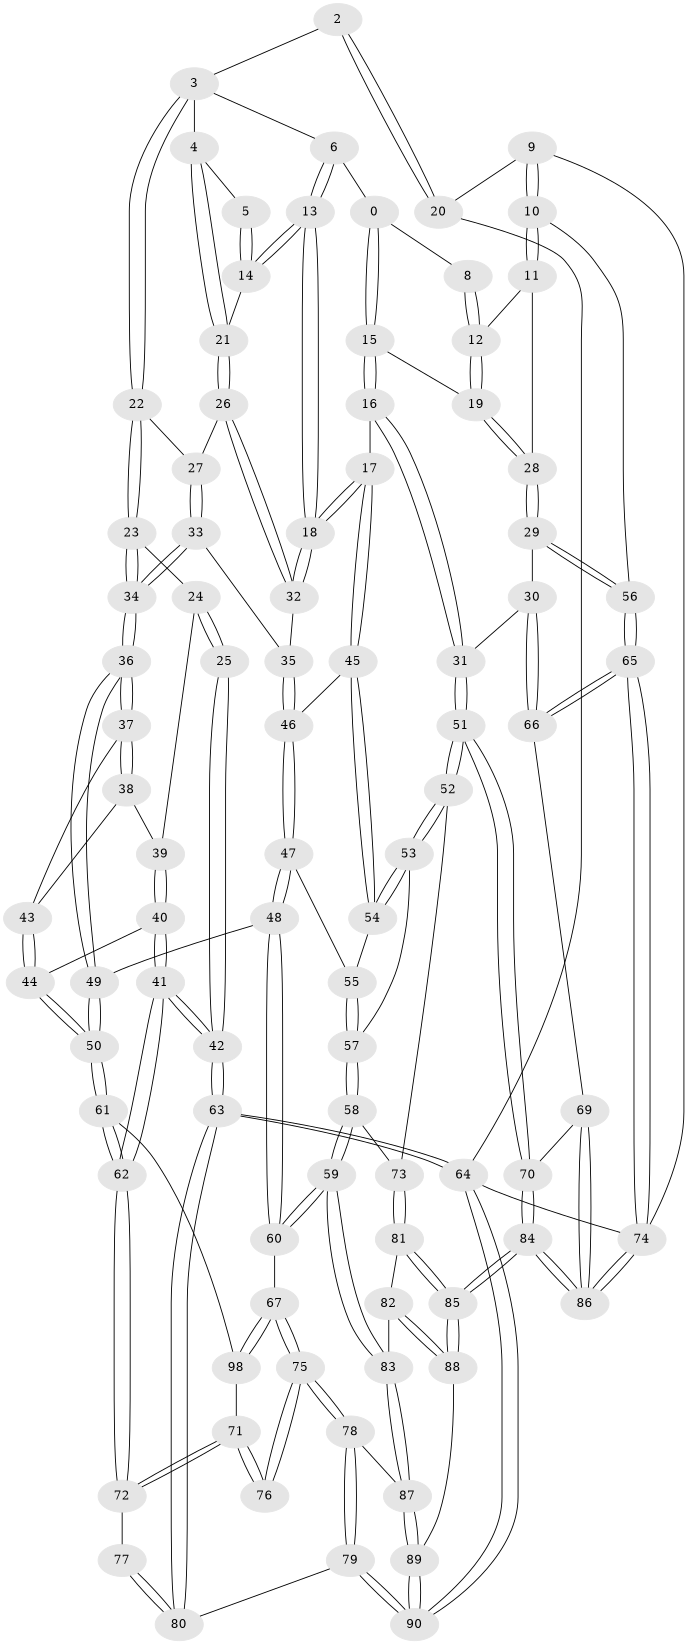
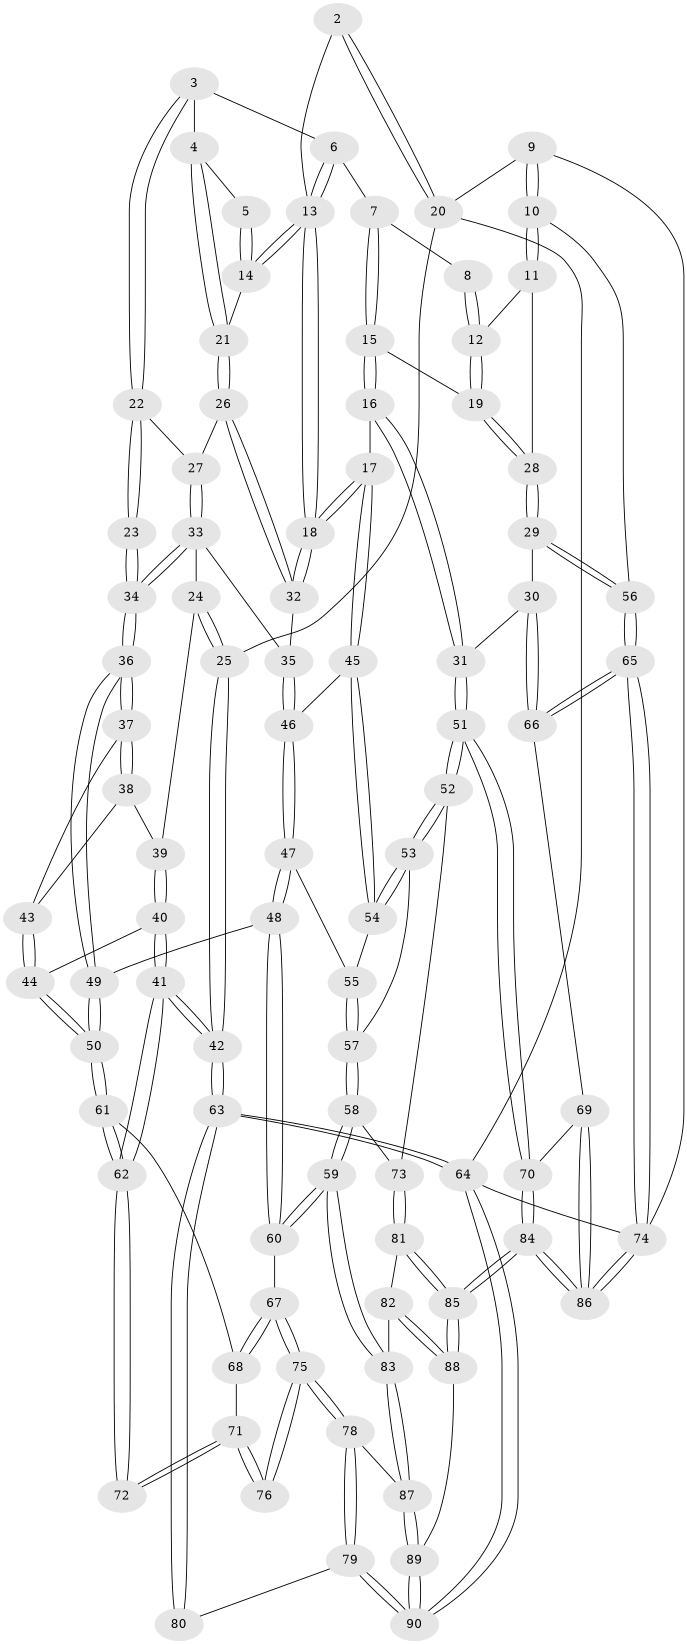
(266, 52) -> (306, 114)
(374, 212) -> (374, 212)
none -> (413, 480)
(156, 558) -> (196, 565)
(236, 1368) -> (236, 1368)
(122, 1560) -> none
